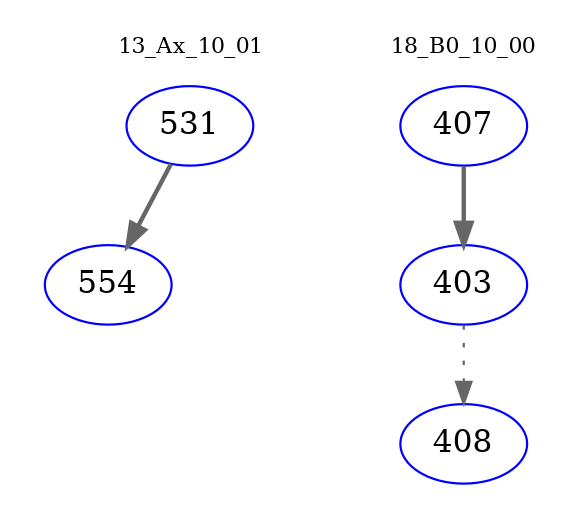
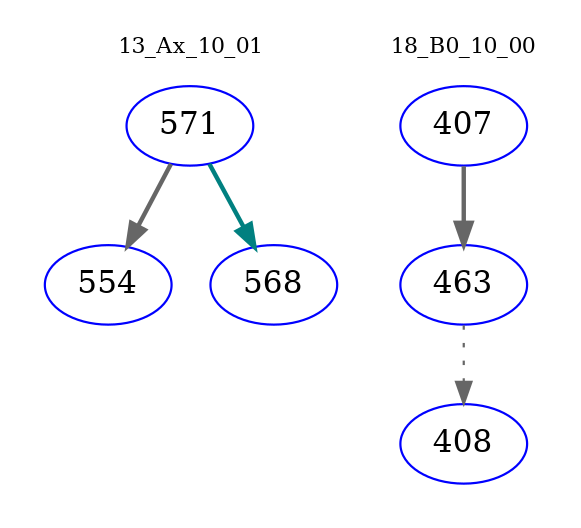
(190, 126) -> (190, 126)
none -> (274, 285)
(464, 285) -> (464, 285)
